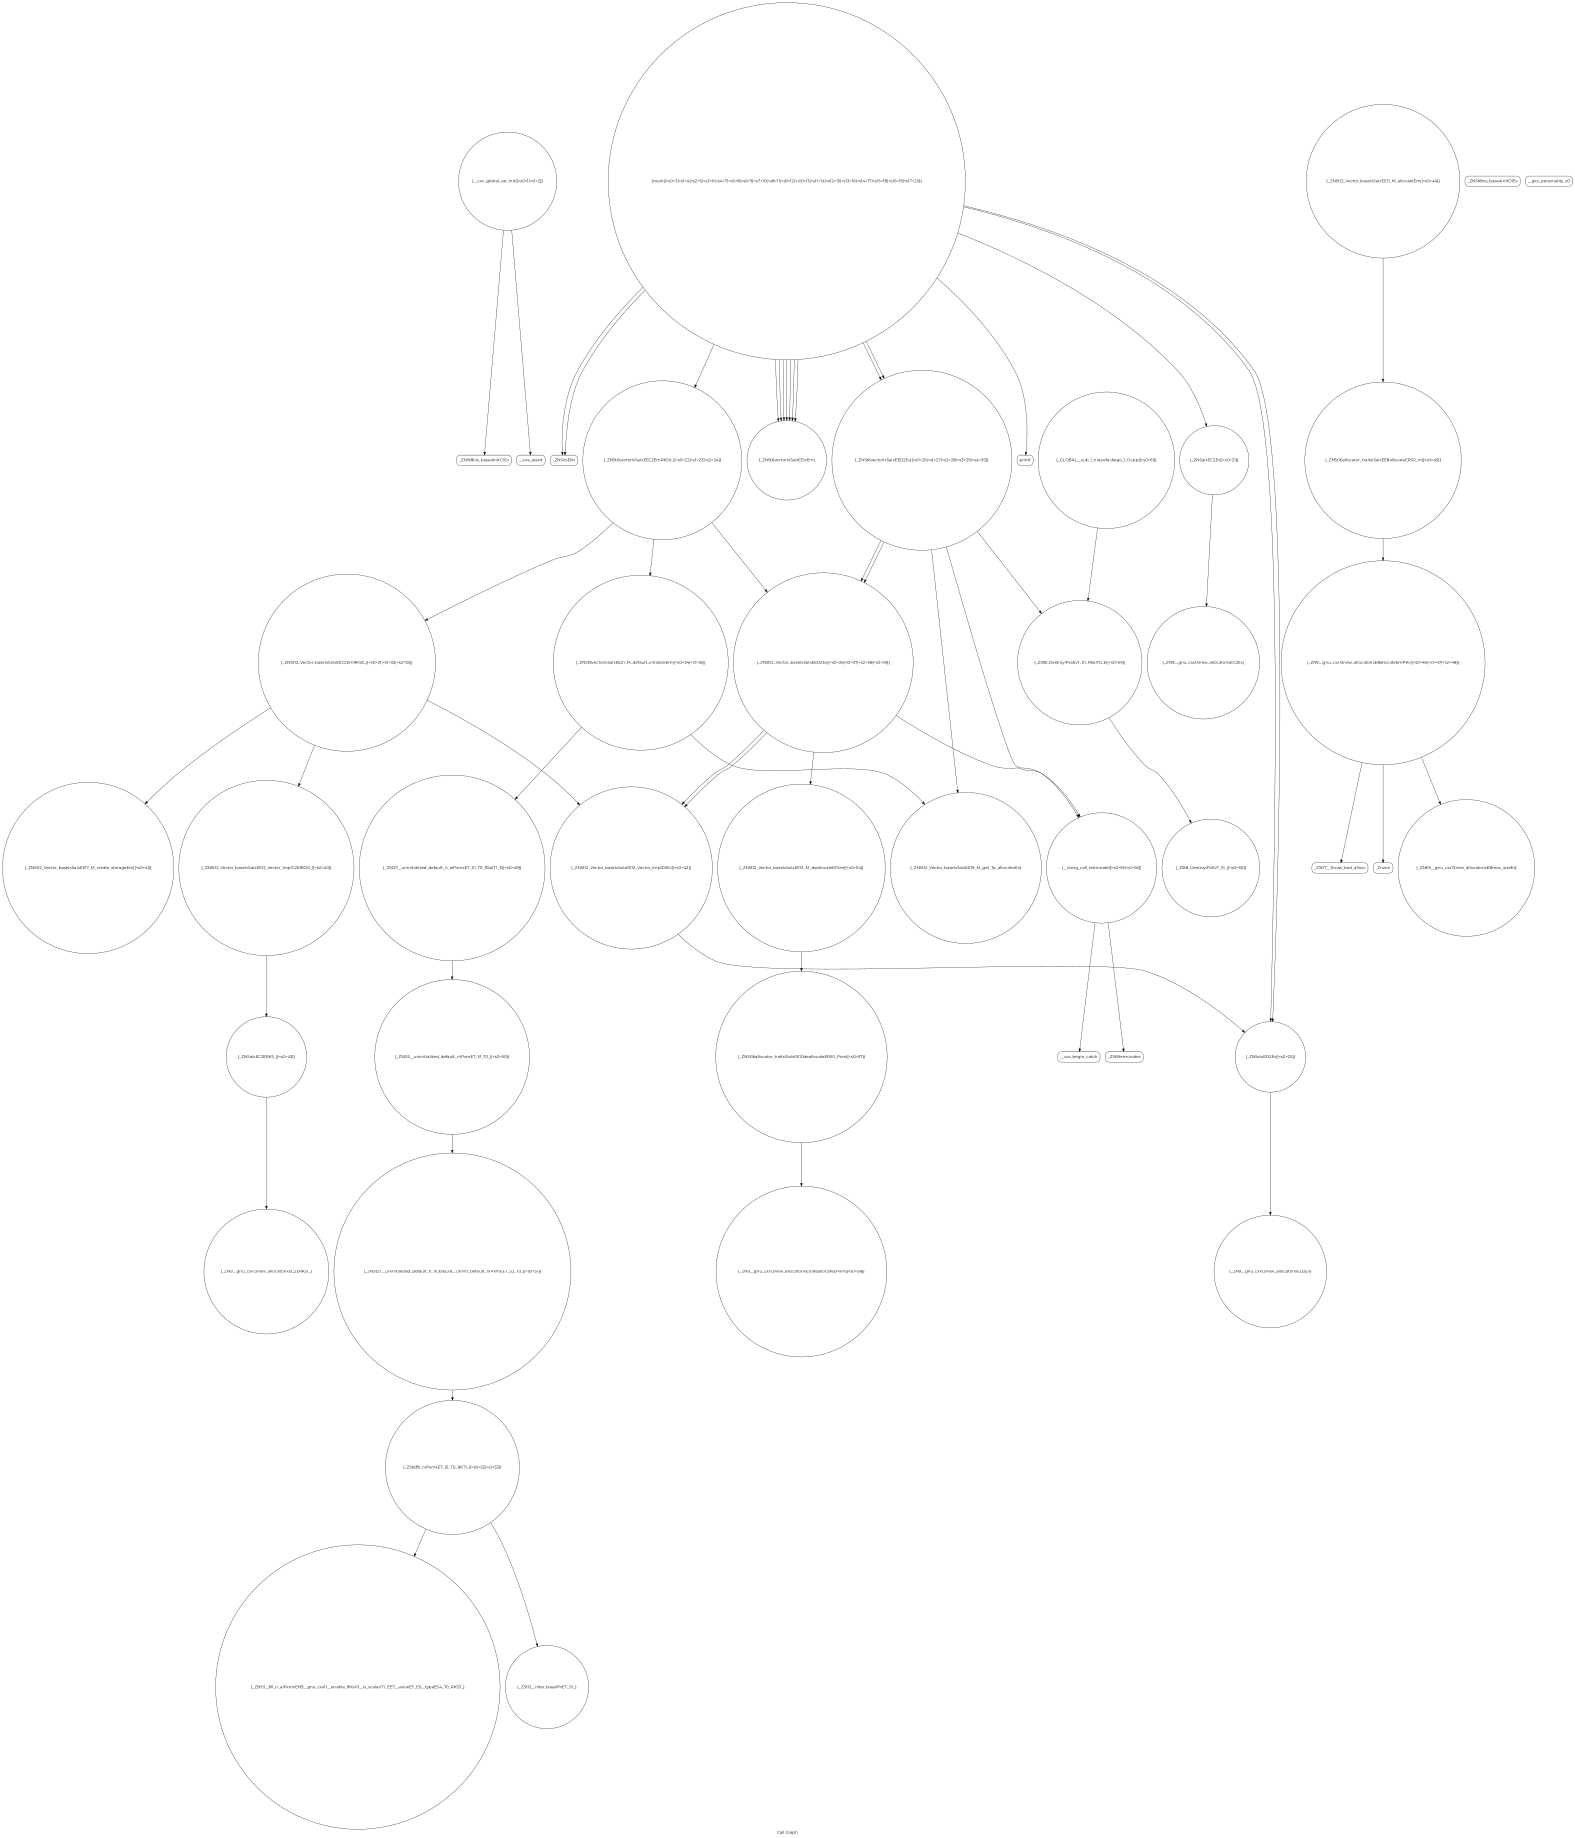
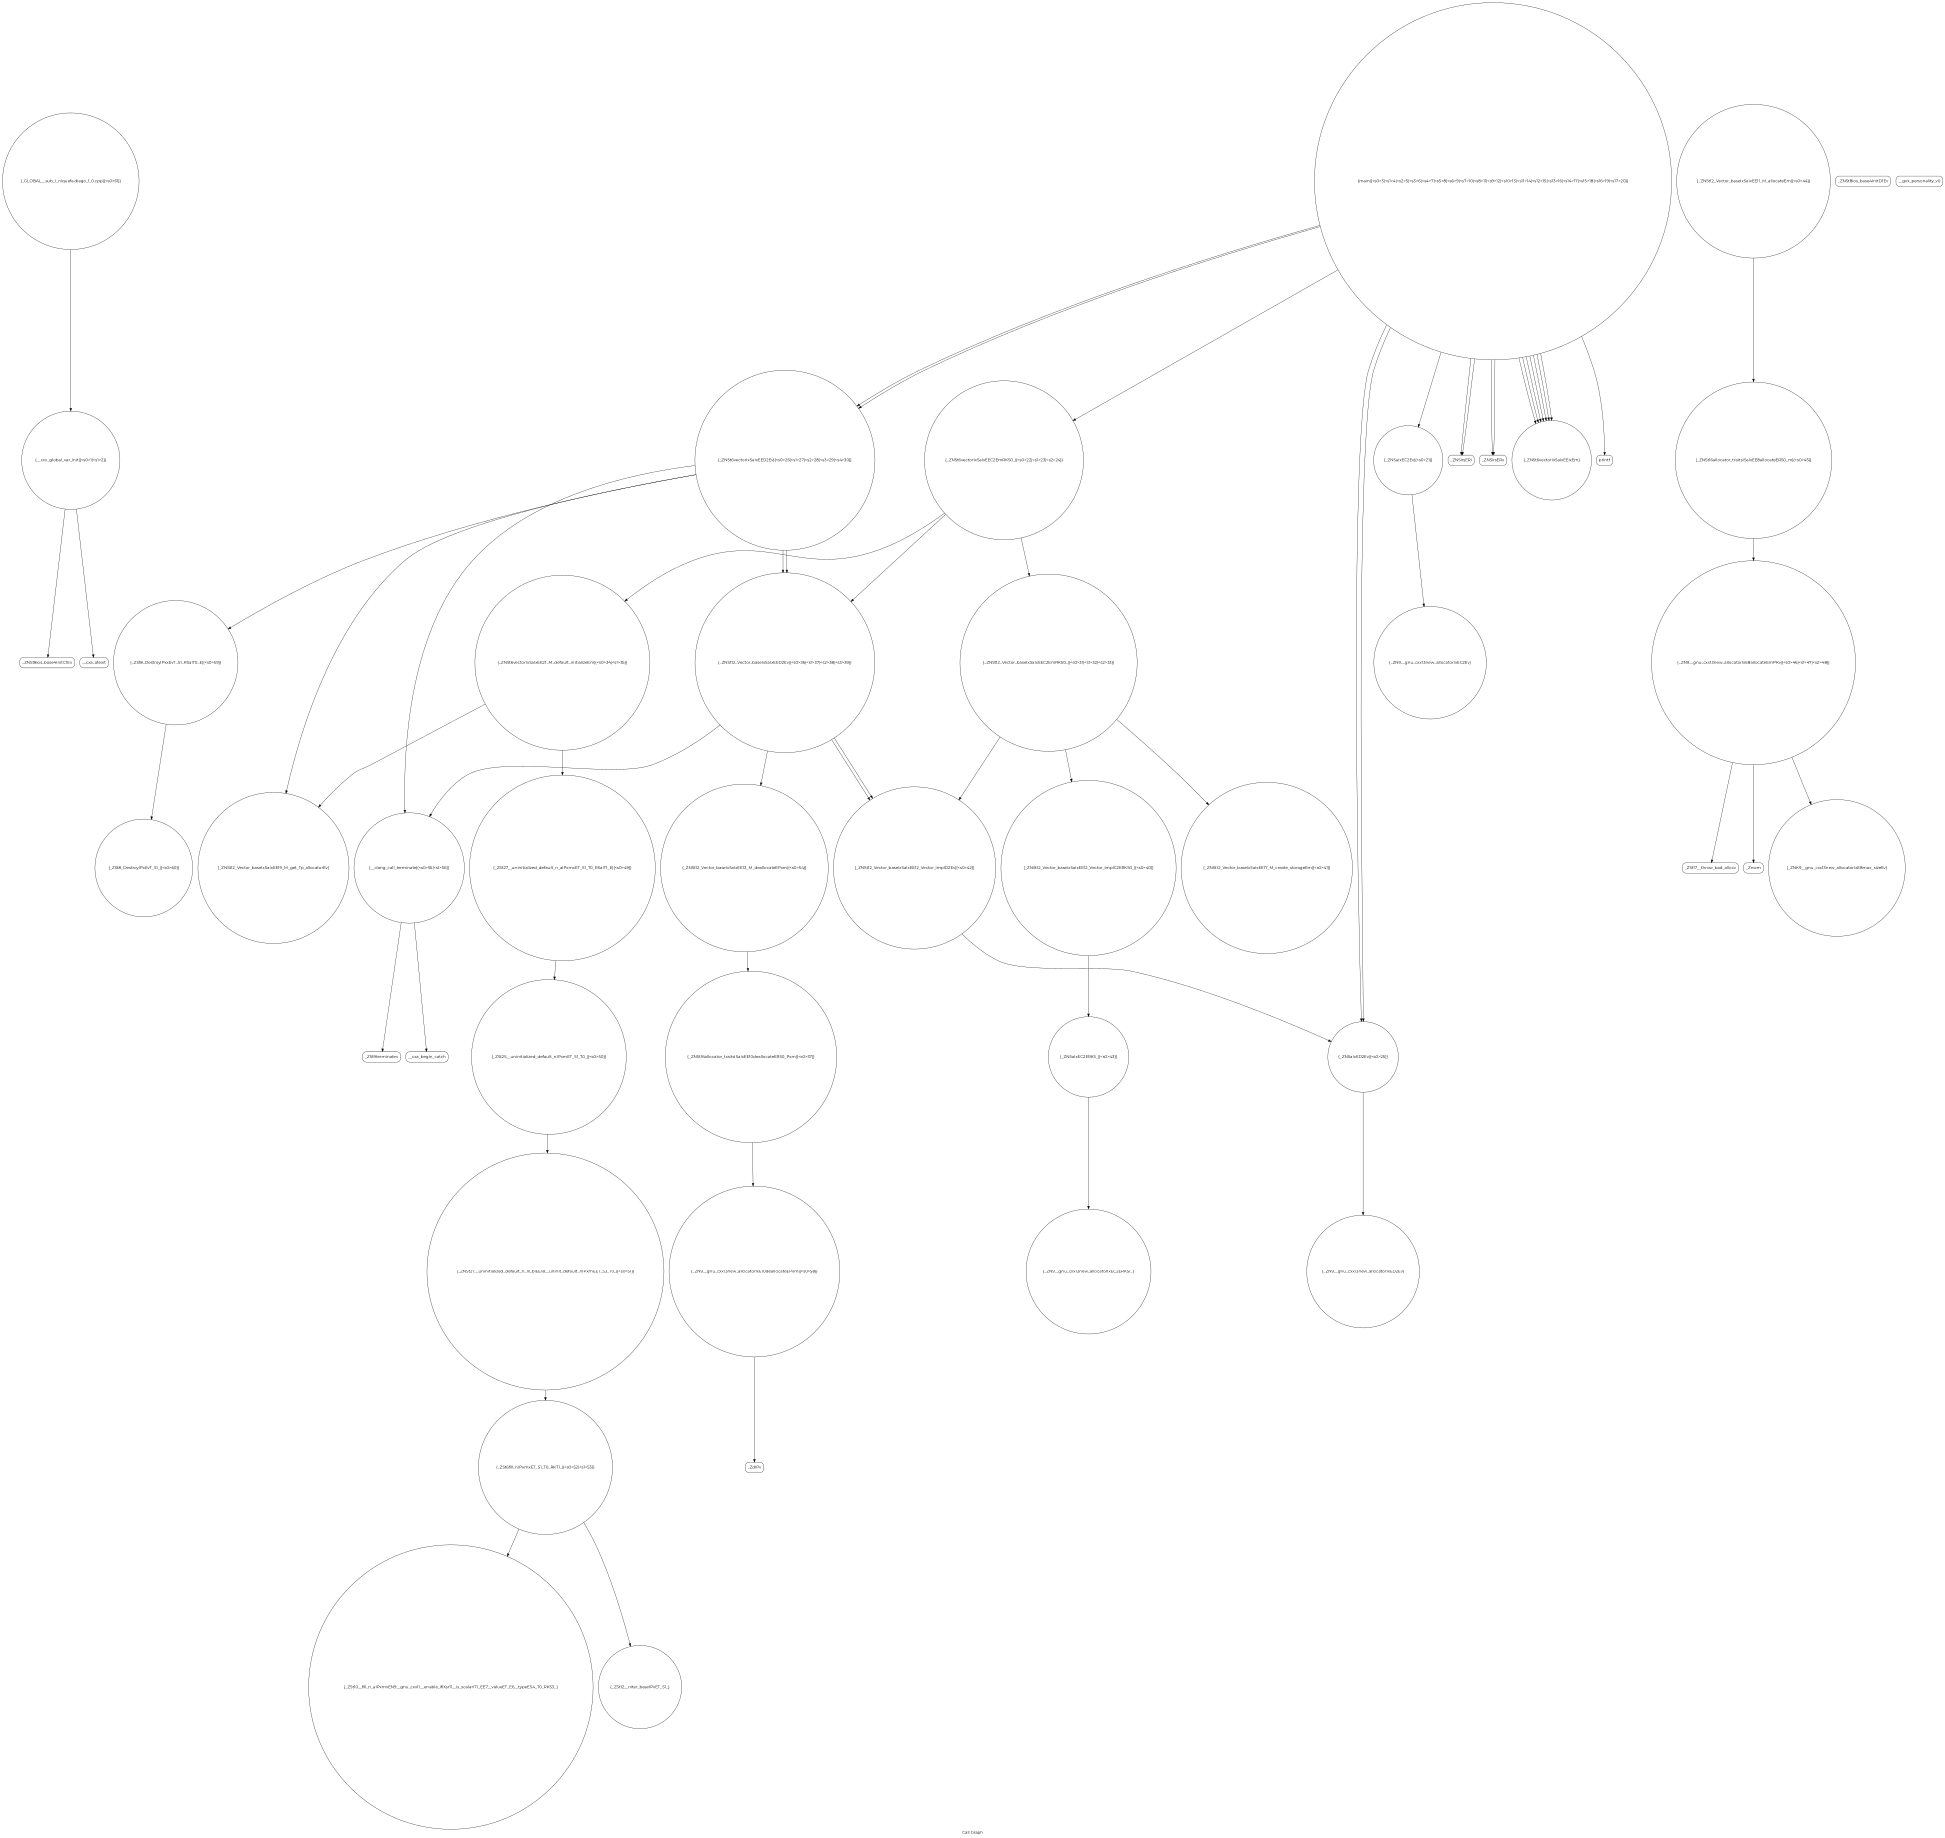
none -> (1461, 460)
(1093, 563) -> (71, 329)
none -> (754, 1467)
